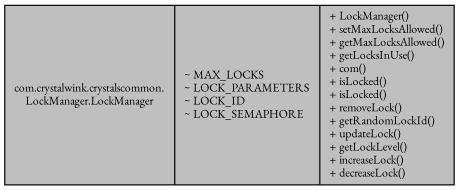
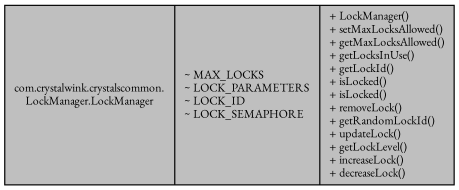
(348, 68) -> (362, 68)
